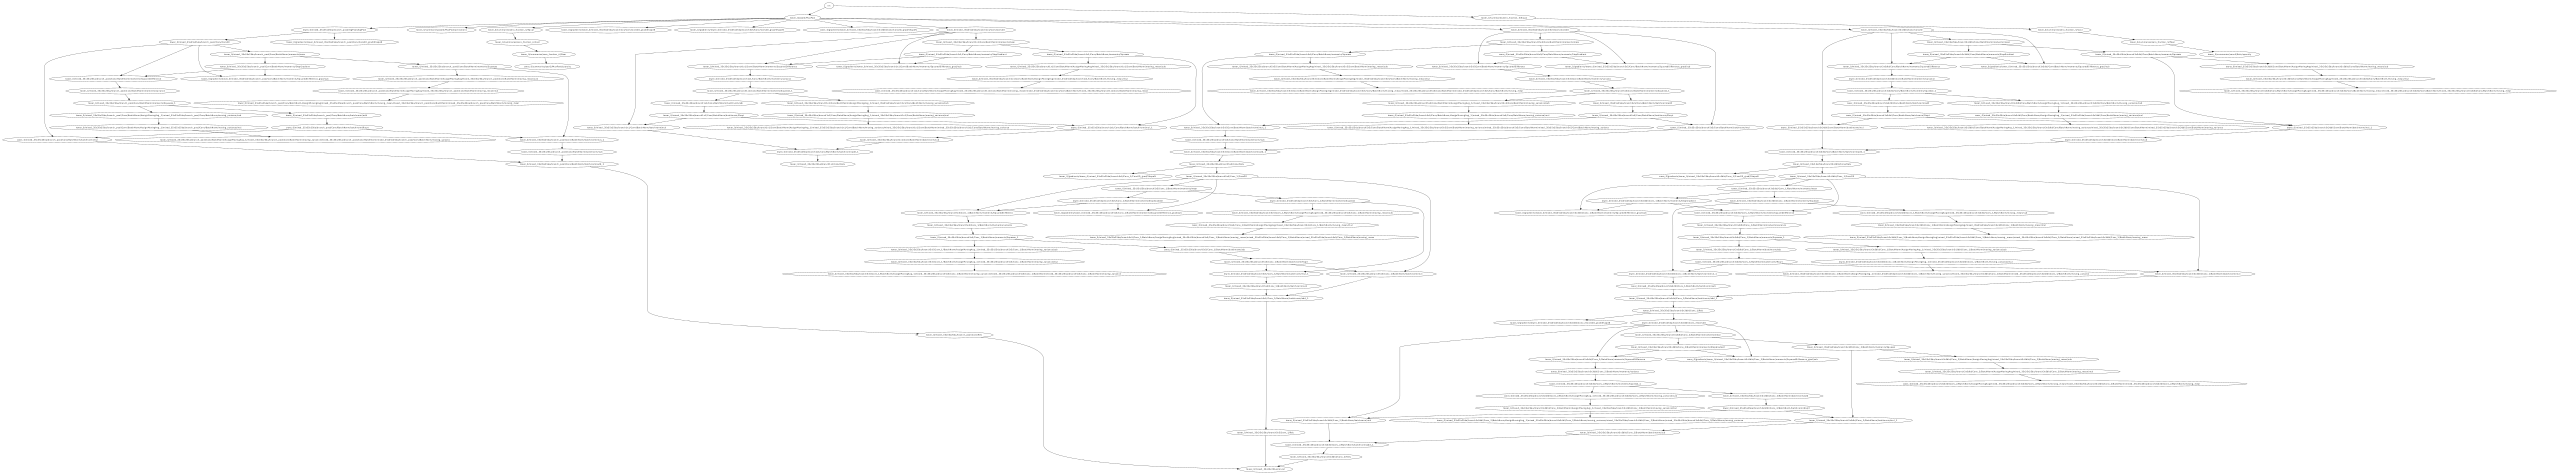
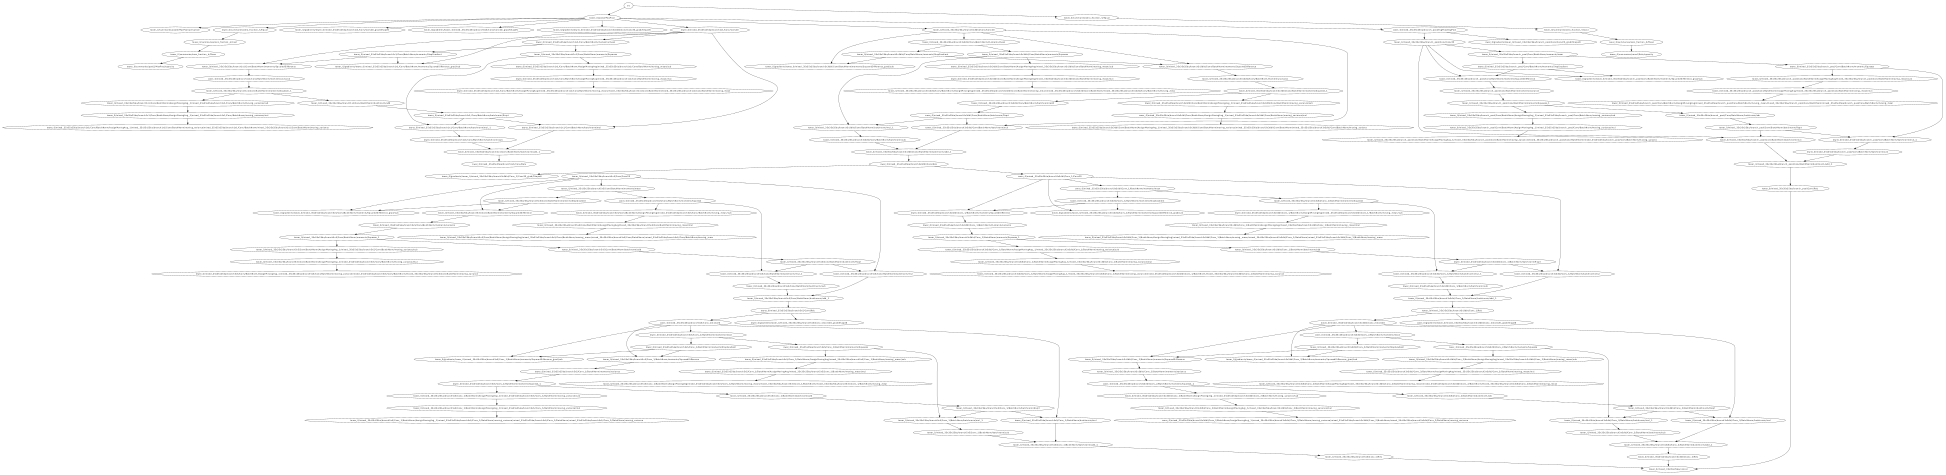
(1160, 24) -> none
